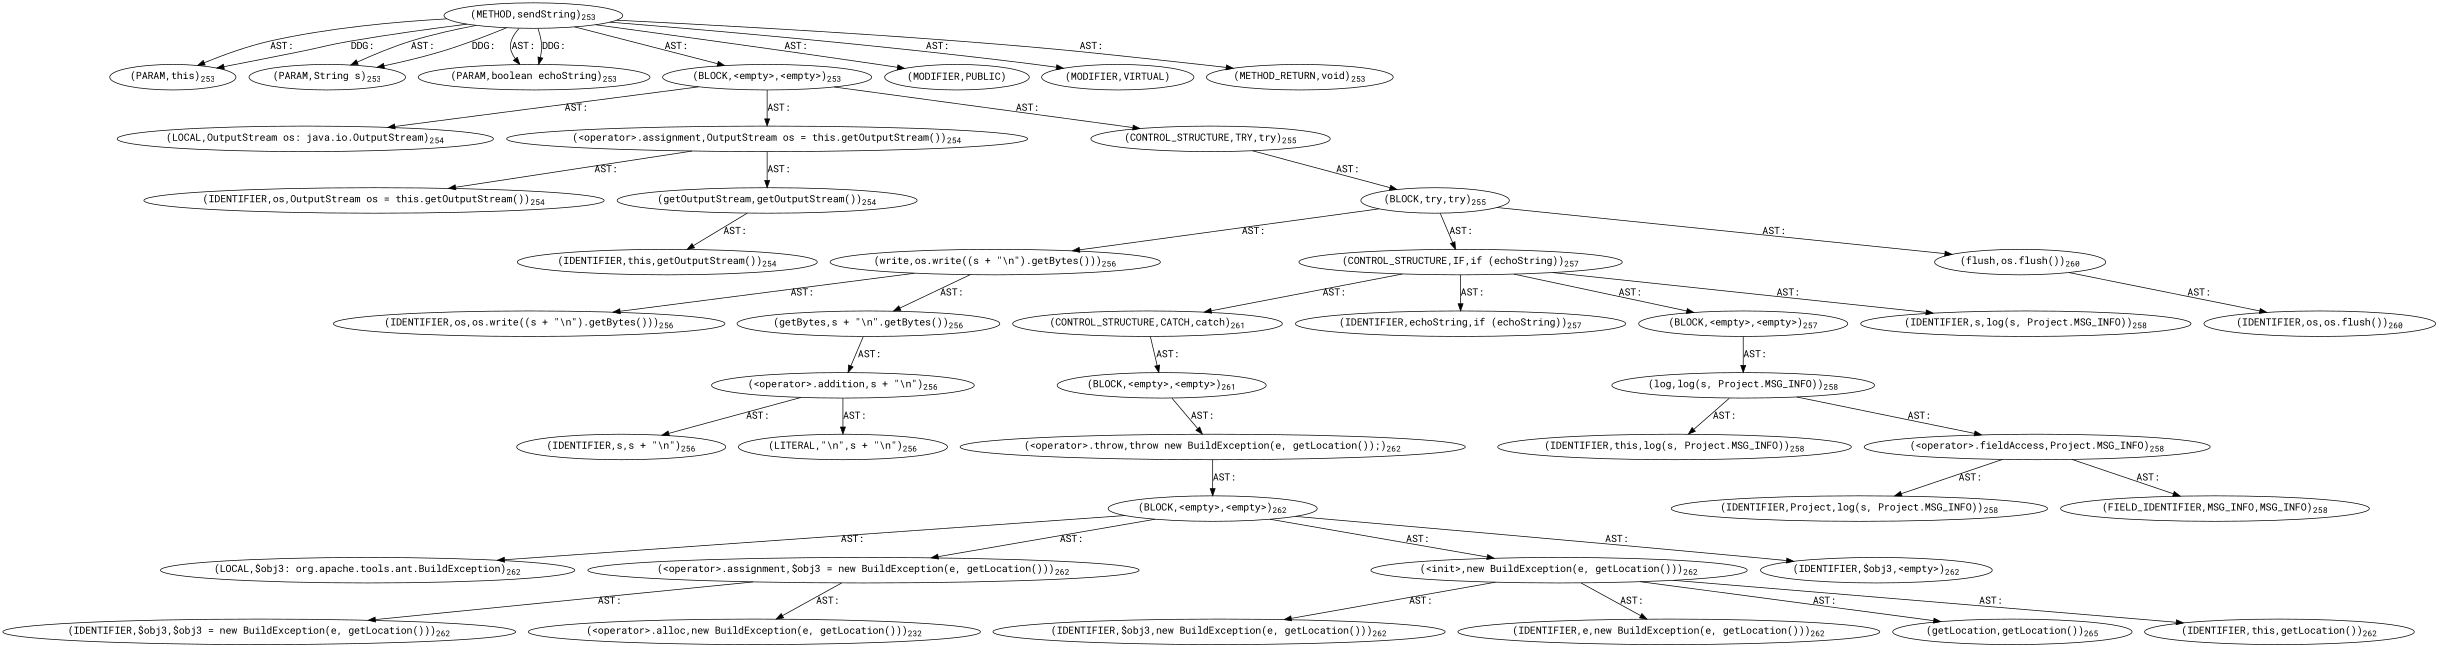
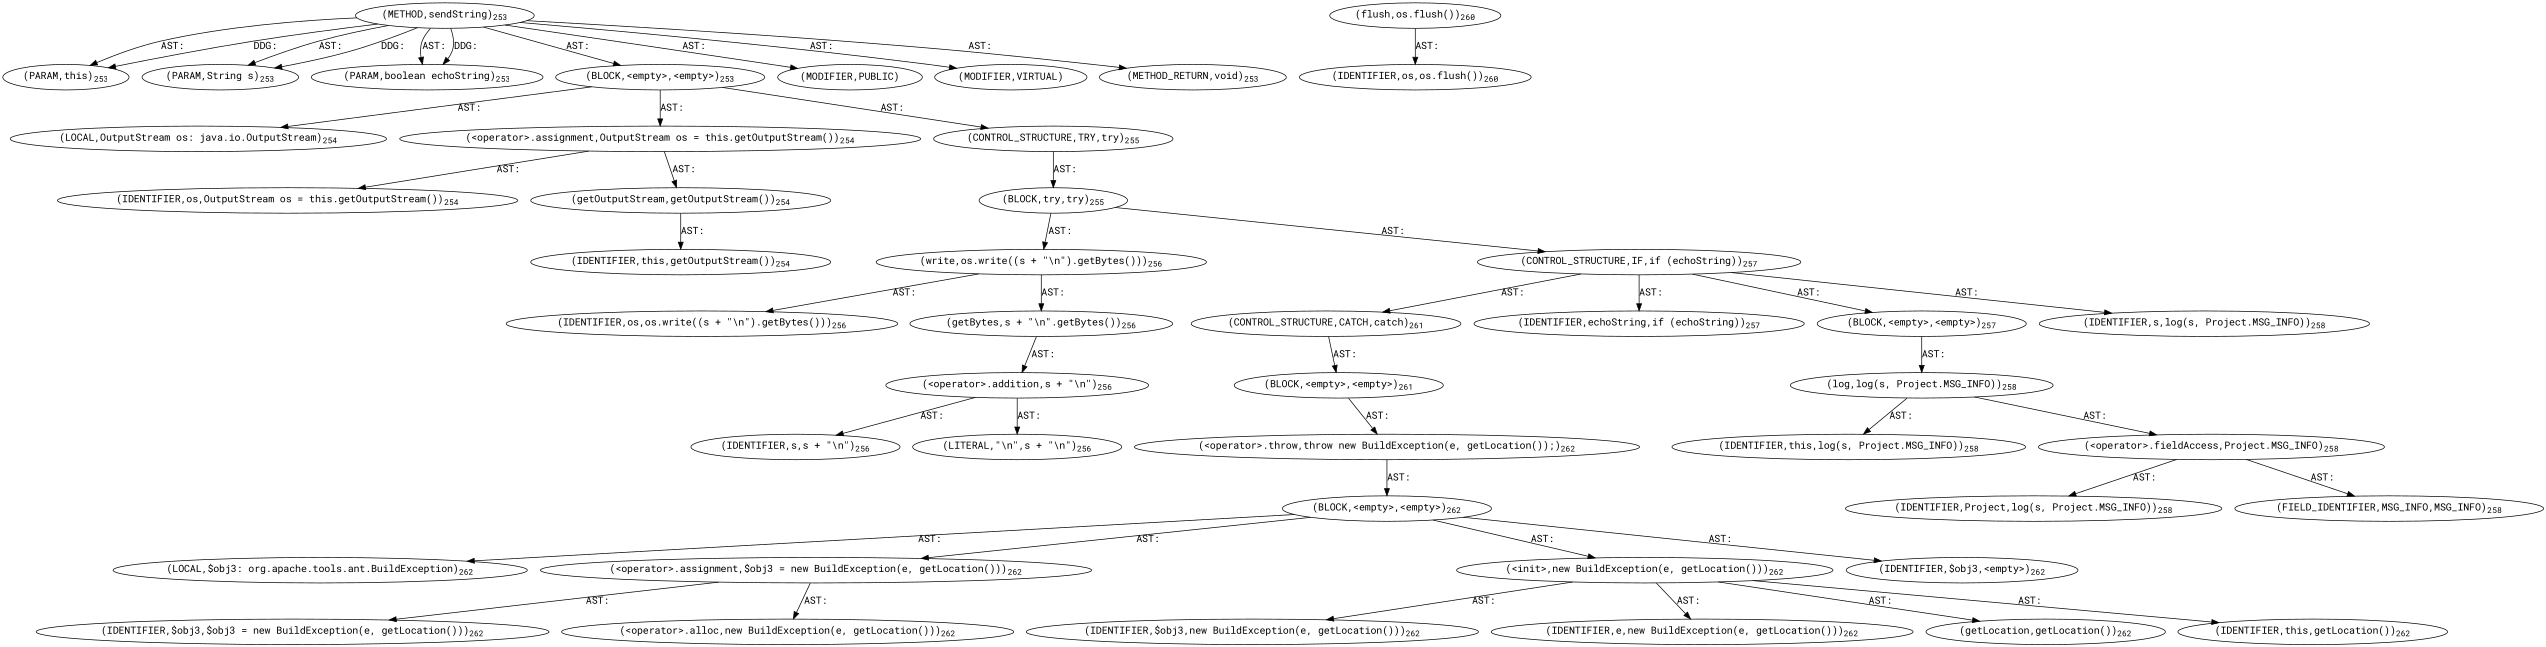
(1721, 231) -> none
(915, 631) -> (948, 631)
(2091, 631) -> (2125, 631)
